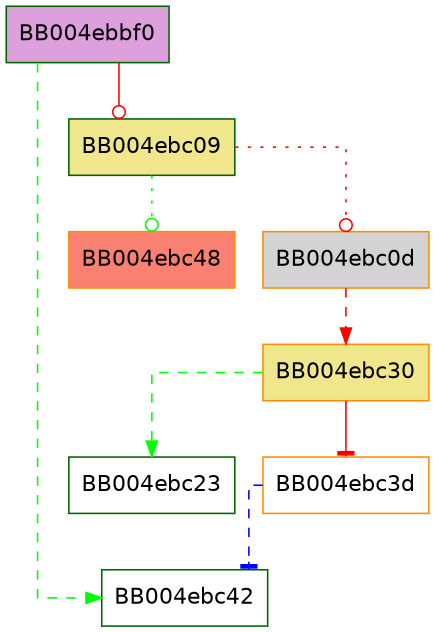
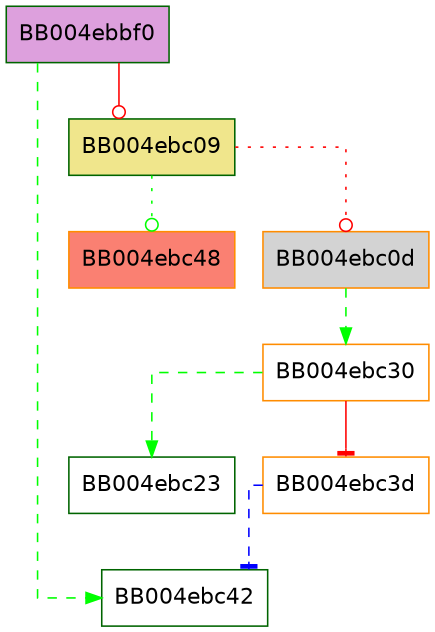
(346, 308) -> (346, 308)
(346, 373) -> (346, 373)
